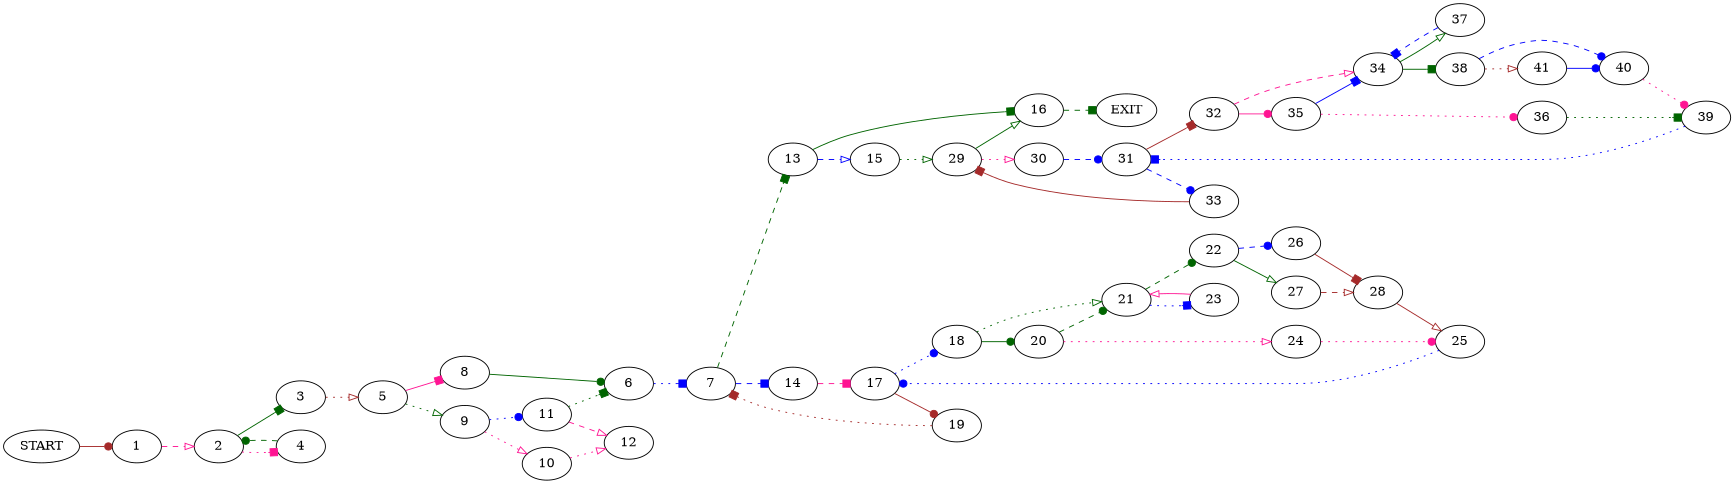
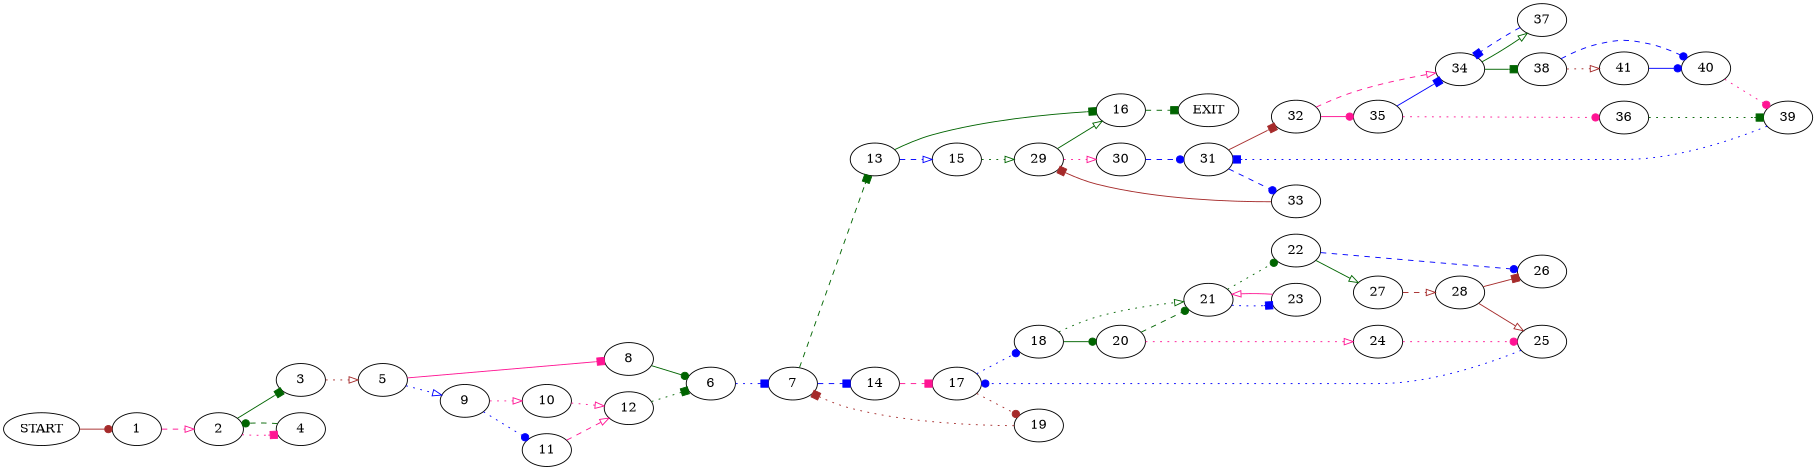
(1333, 265) -> (1497, 283)
(1167, 277) -> (1249, 277)
(583, 401) -> (666, 397)
(913, 403) -> (995, 403)
(420, 408) -> (419, 389)
